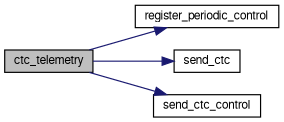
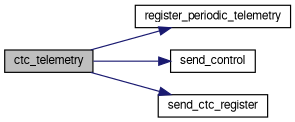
(207, 16) -> (213, 16)
(207, 61) -> (213, 61)
(207, 106) -> (213, 106)
